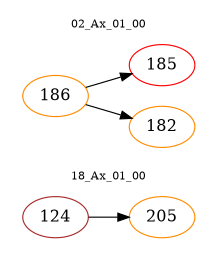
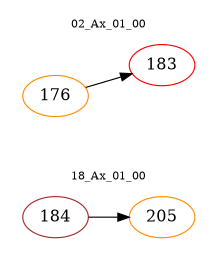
(162, 65) -> (162, 65)
(56, 96) -> (56, 96)
(162, 127) -> none
(56, 217) -> (56, 217)
